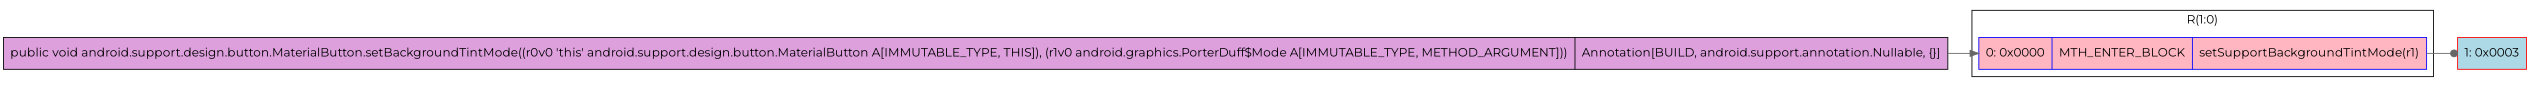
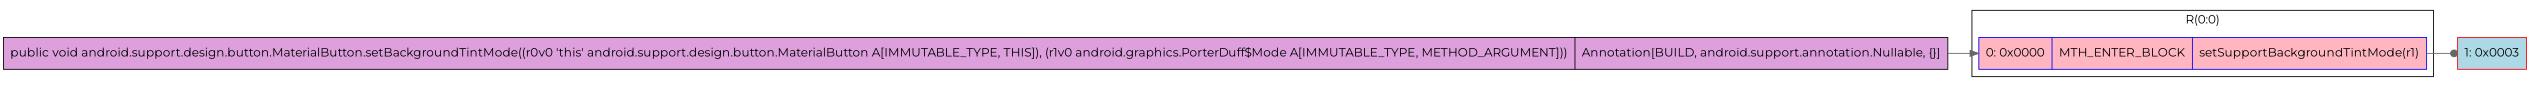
(2203, 20) -> (2203, 20)
